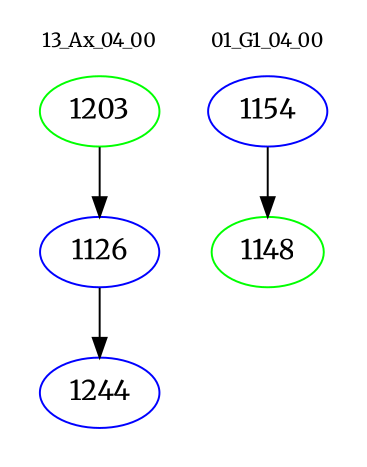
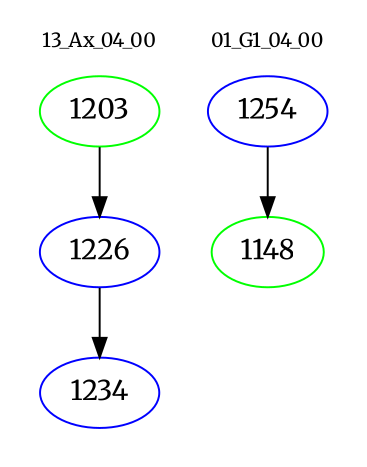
(268, 111) -> (268, 111)
(100, 252) -> (100, 252)
(100, 393) -> (100, 393)
